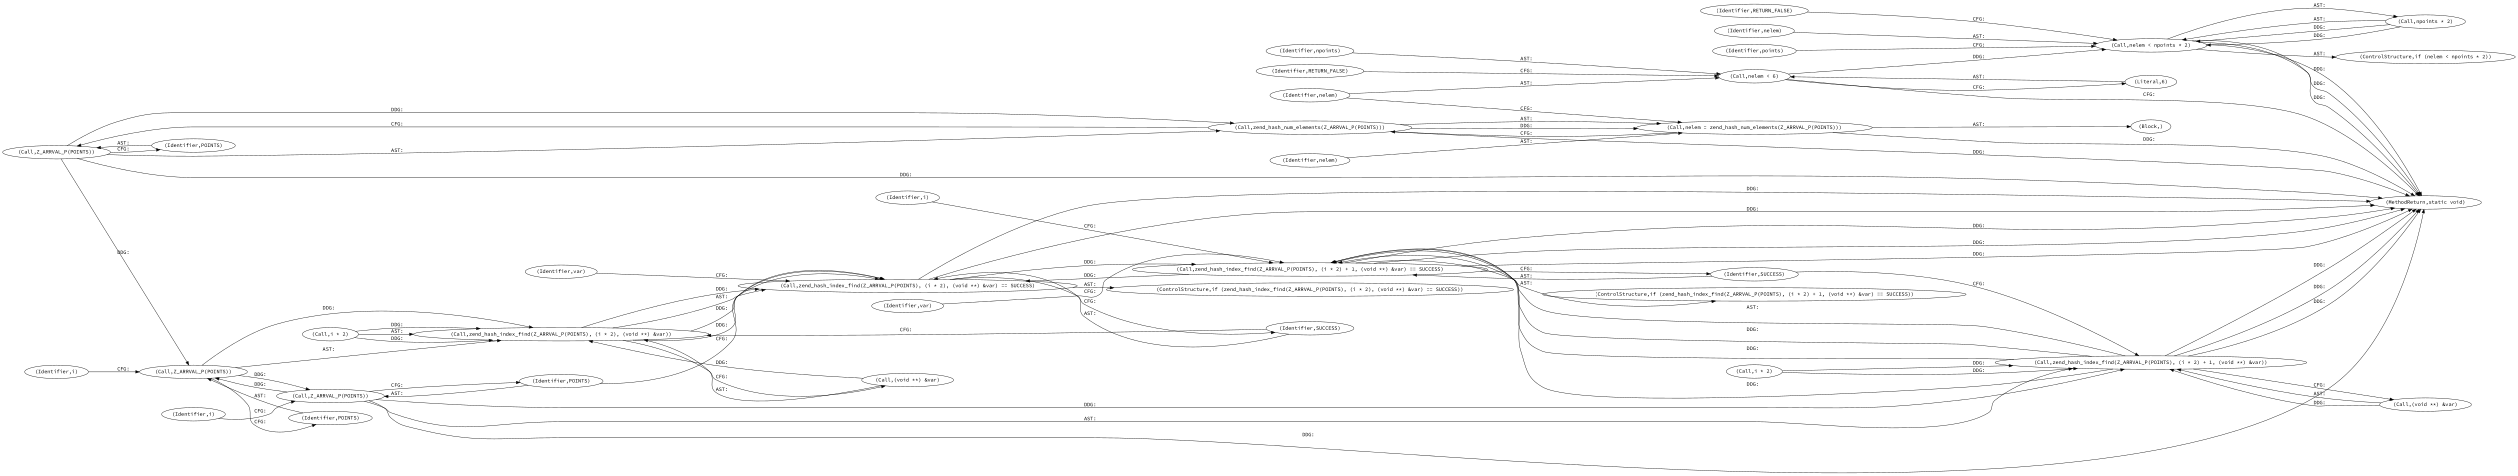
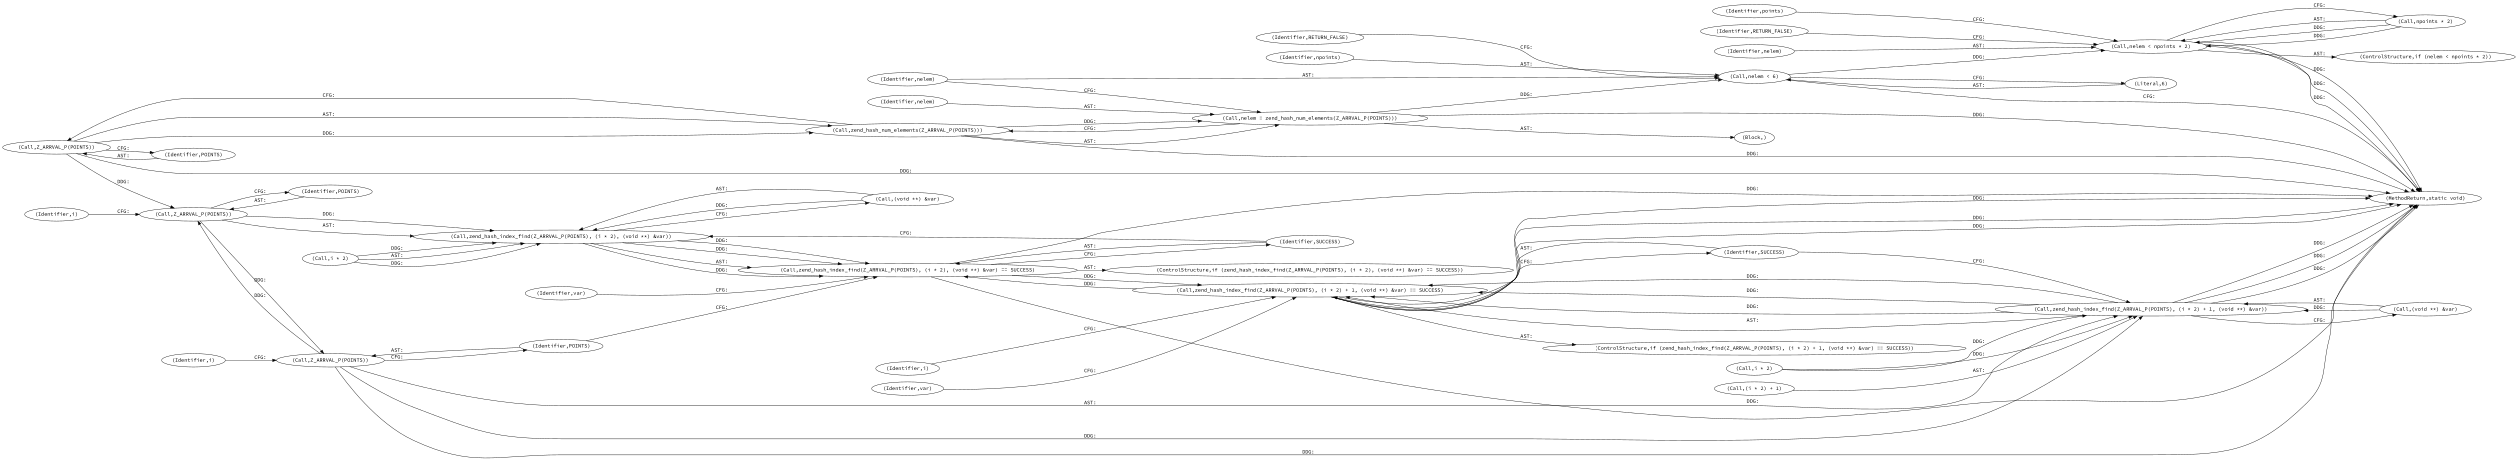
(2321, 5) -> (2321, 5)
none -> (1545, 96)
none -> (1754, 389)
